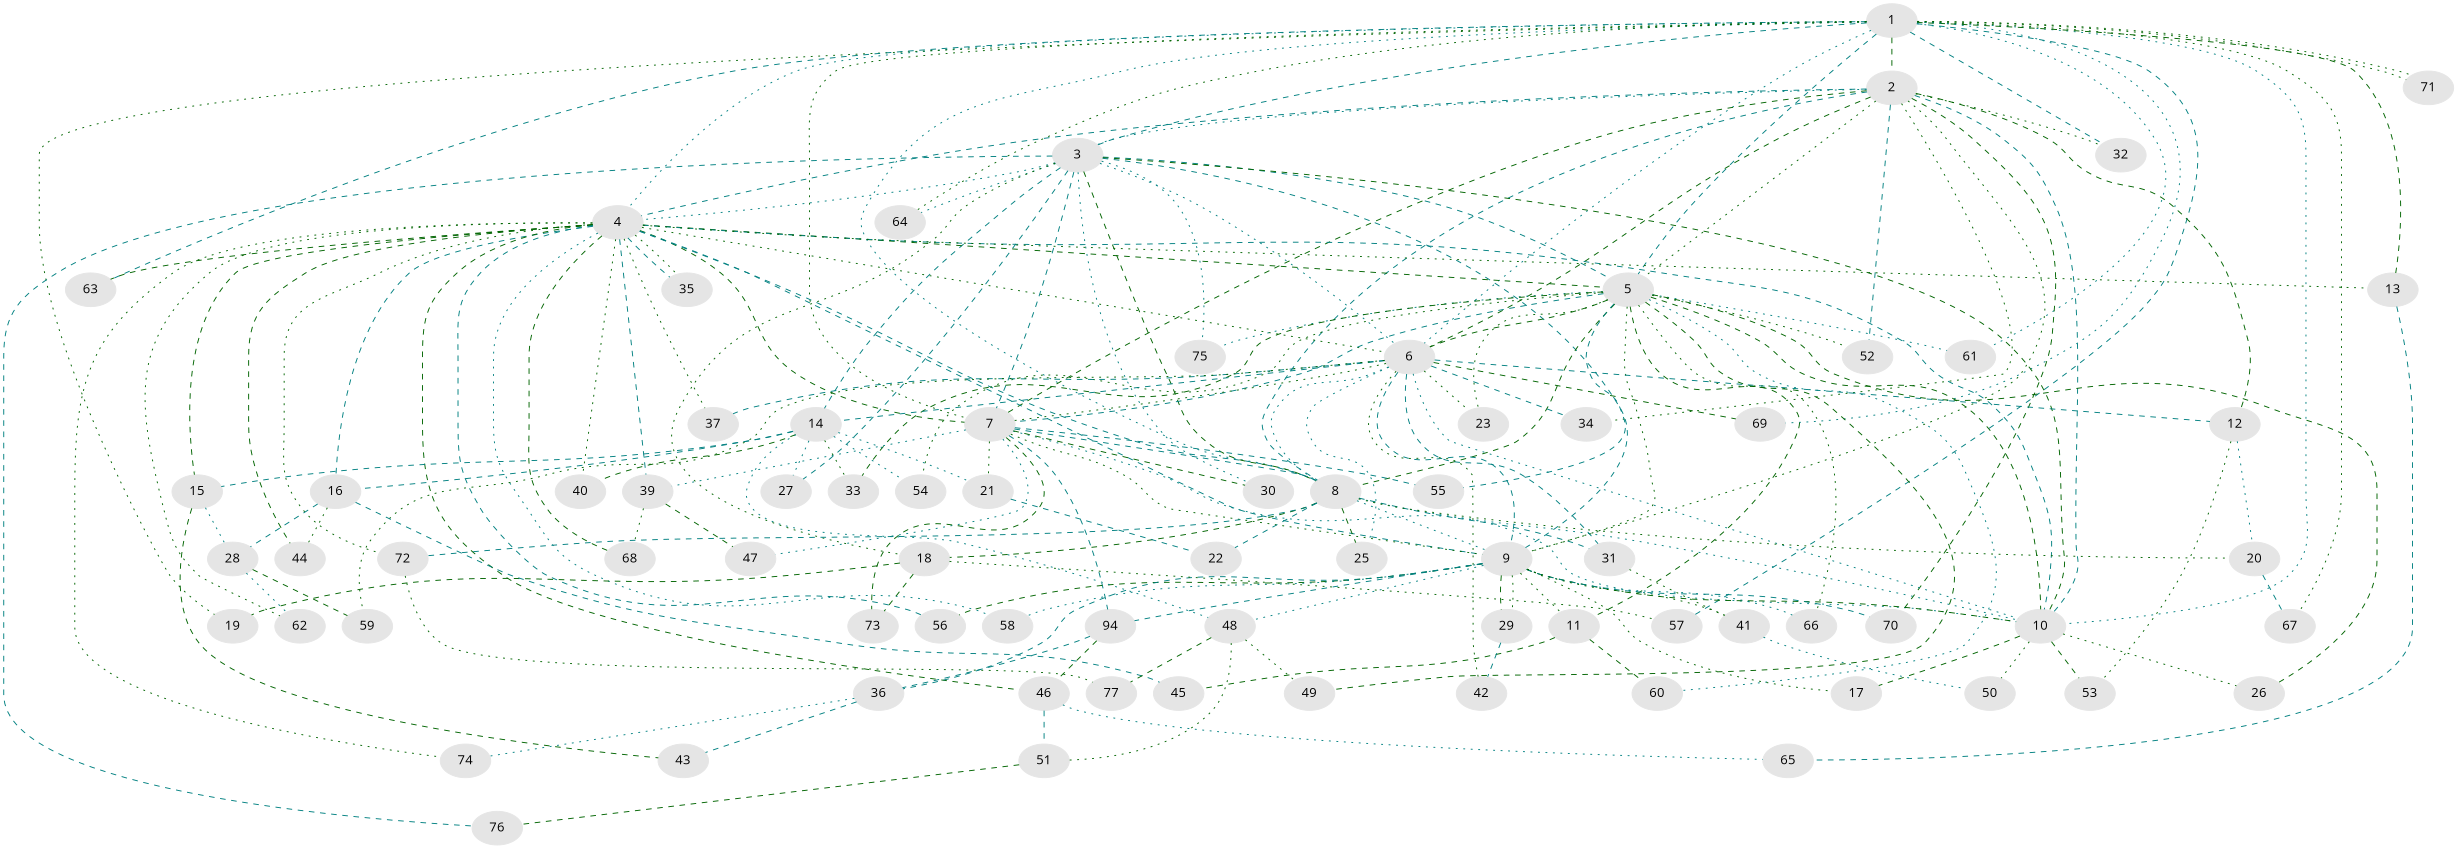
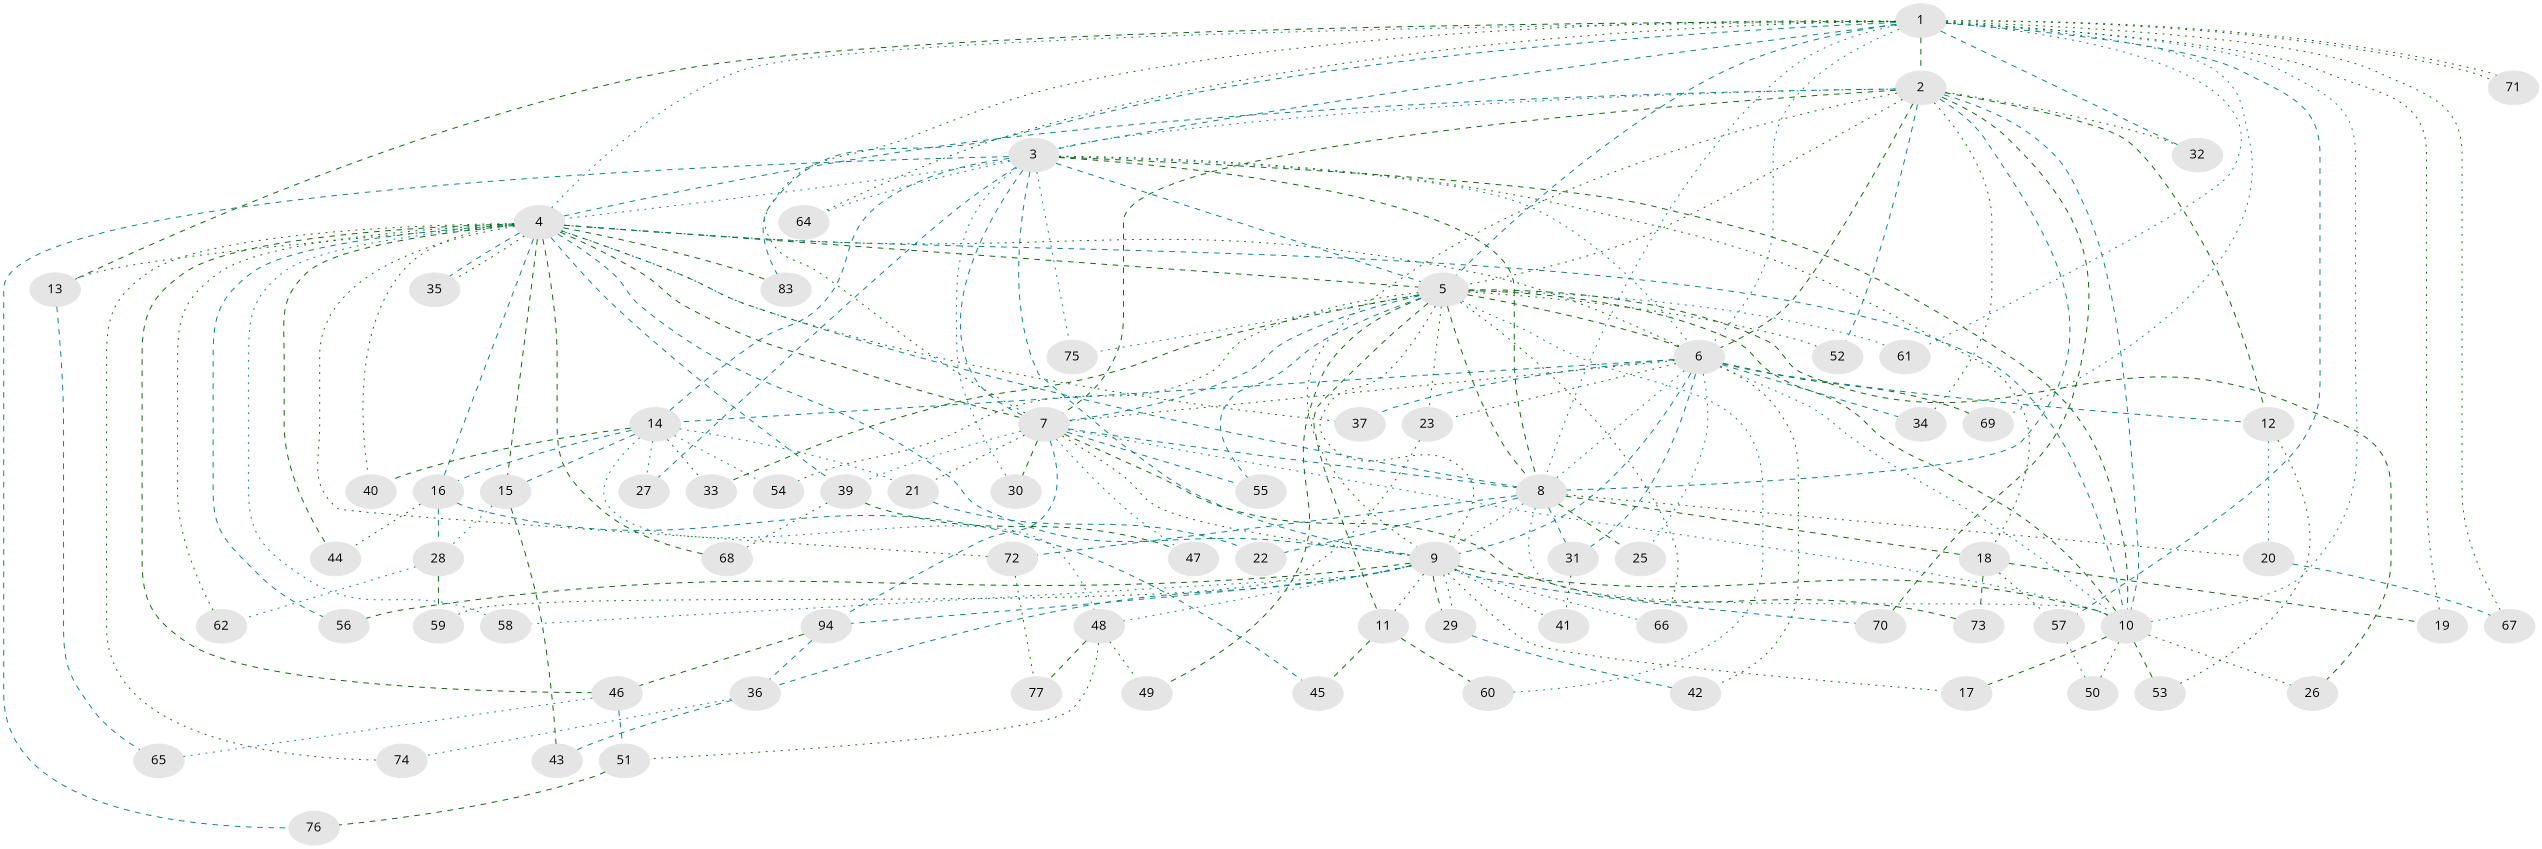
(91, 290) -> (786, 290)
(771, 415) -> (841, 599)
(1884, 672) -> (2076, 660)
